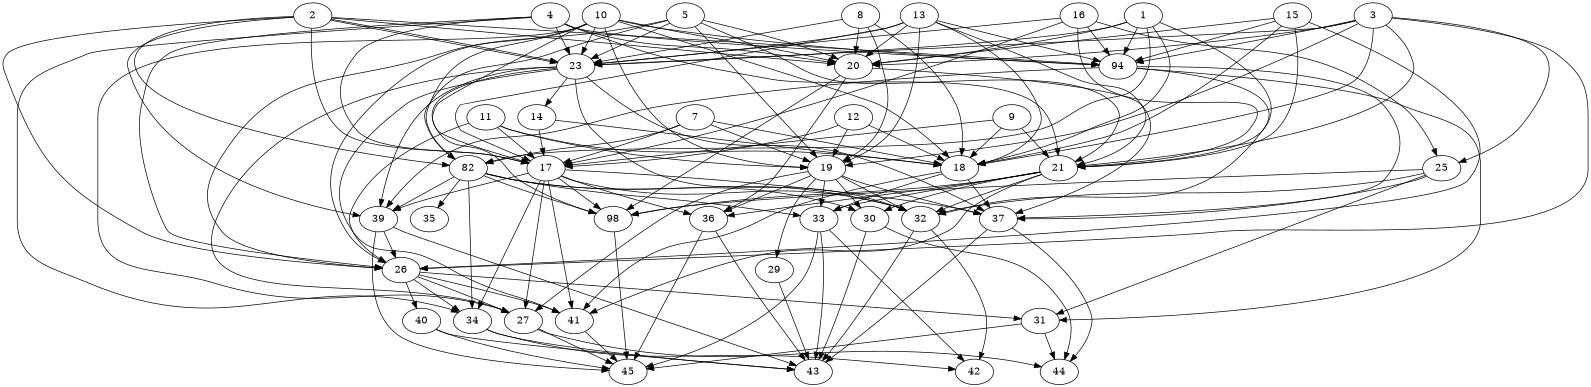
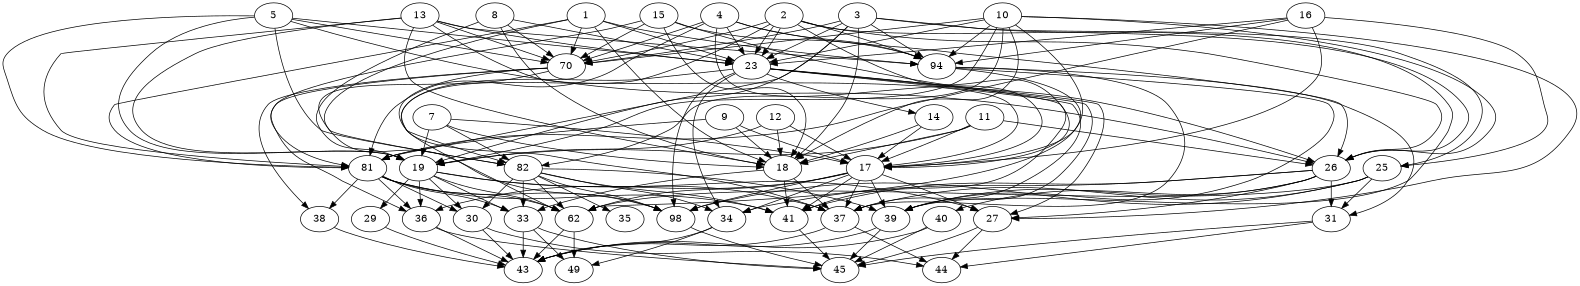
(854, 66) -> (566, 66)
(17, 130) -> (693, 134)
(1059, 168) -> (368, 168)
none -> (654, 191)
none -> (320, 219)
(921, 219) -> (574, 219)
(388, 241) -> (1114, 193)
(974, 372) -> (574, 270)
